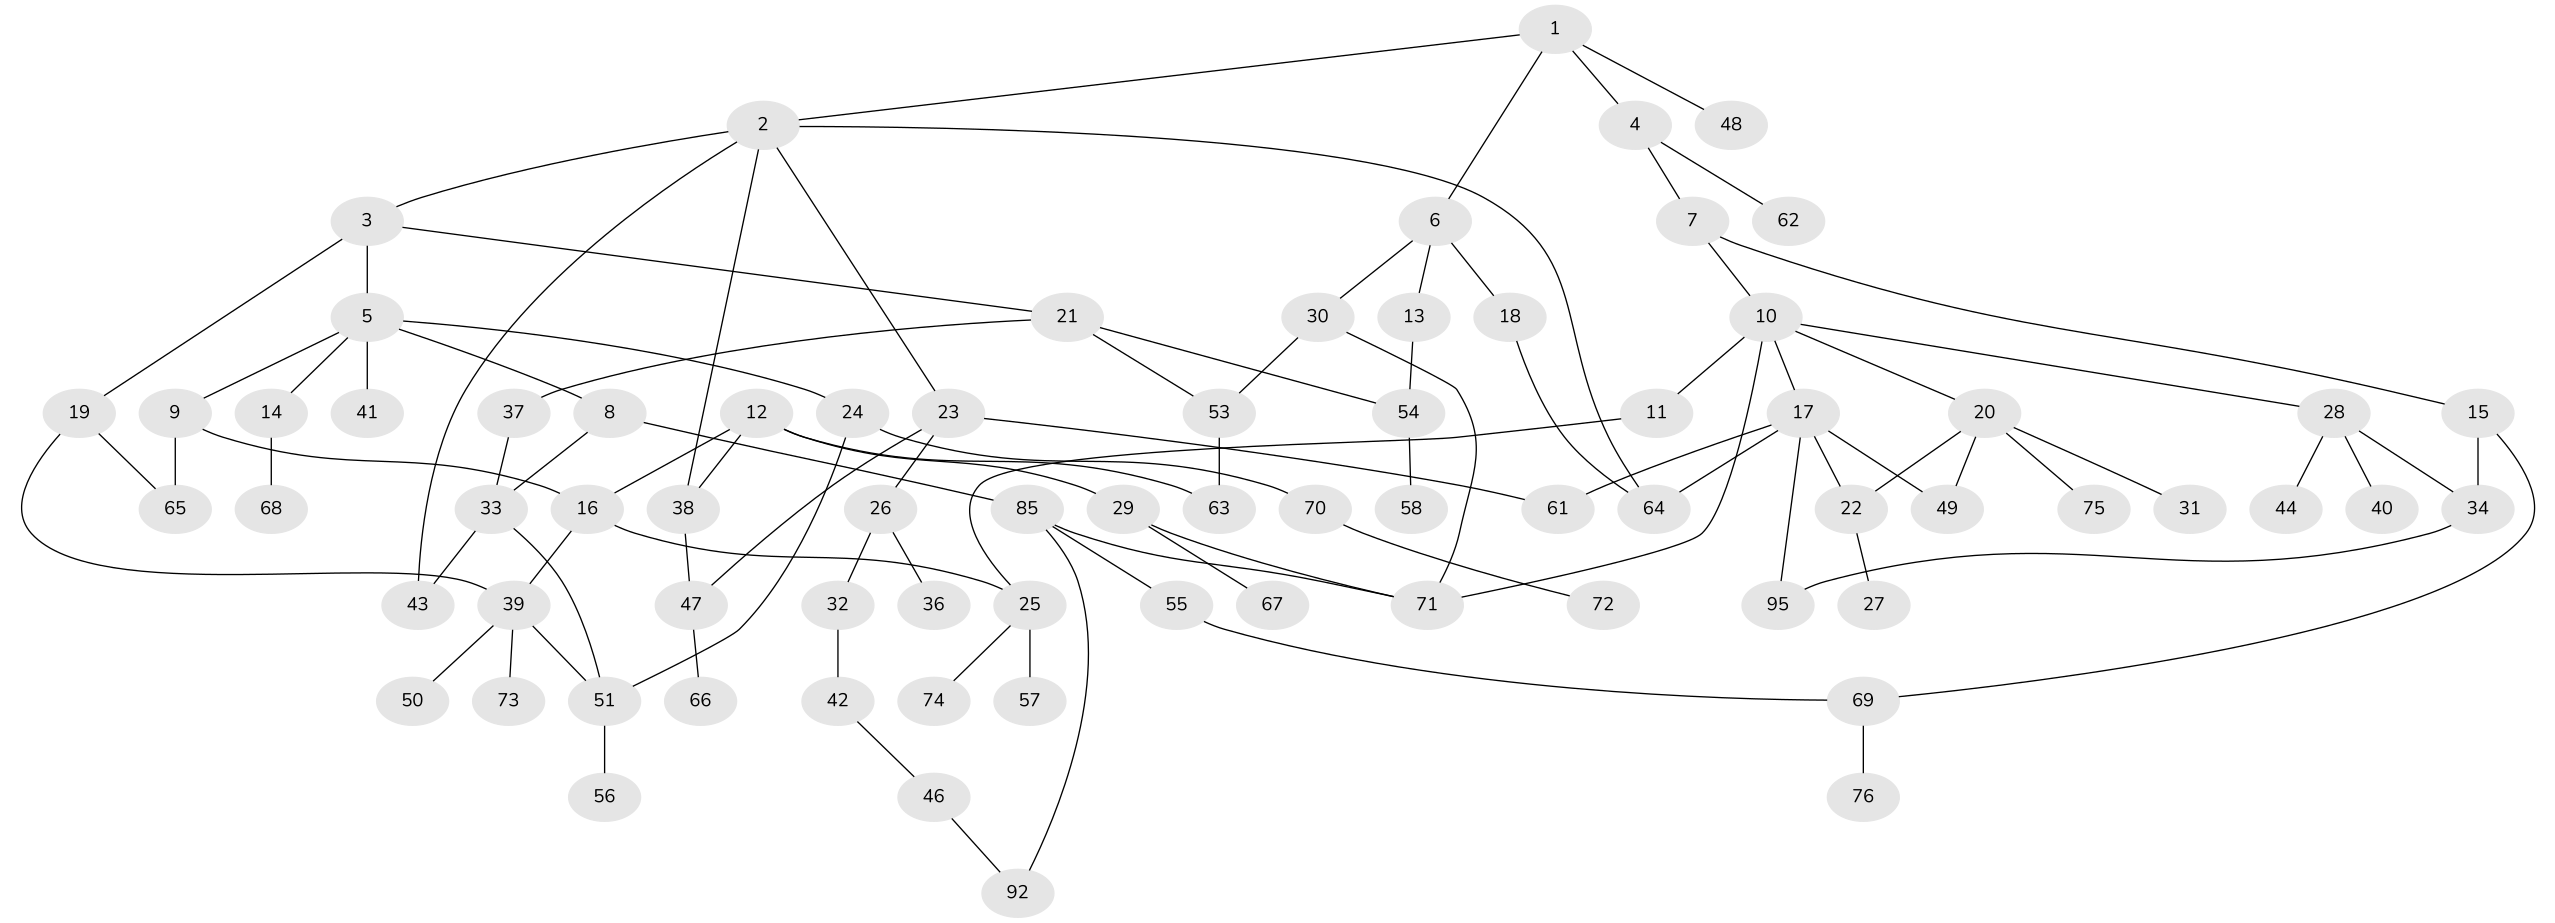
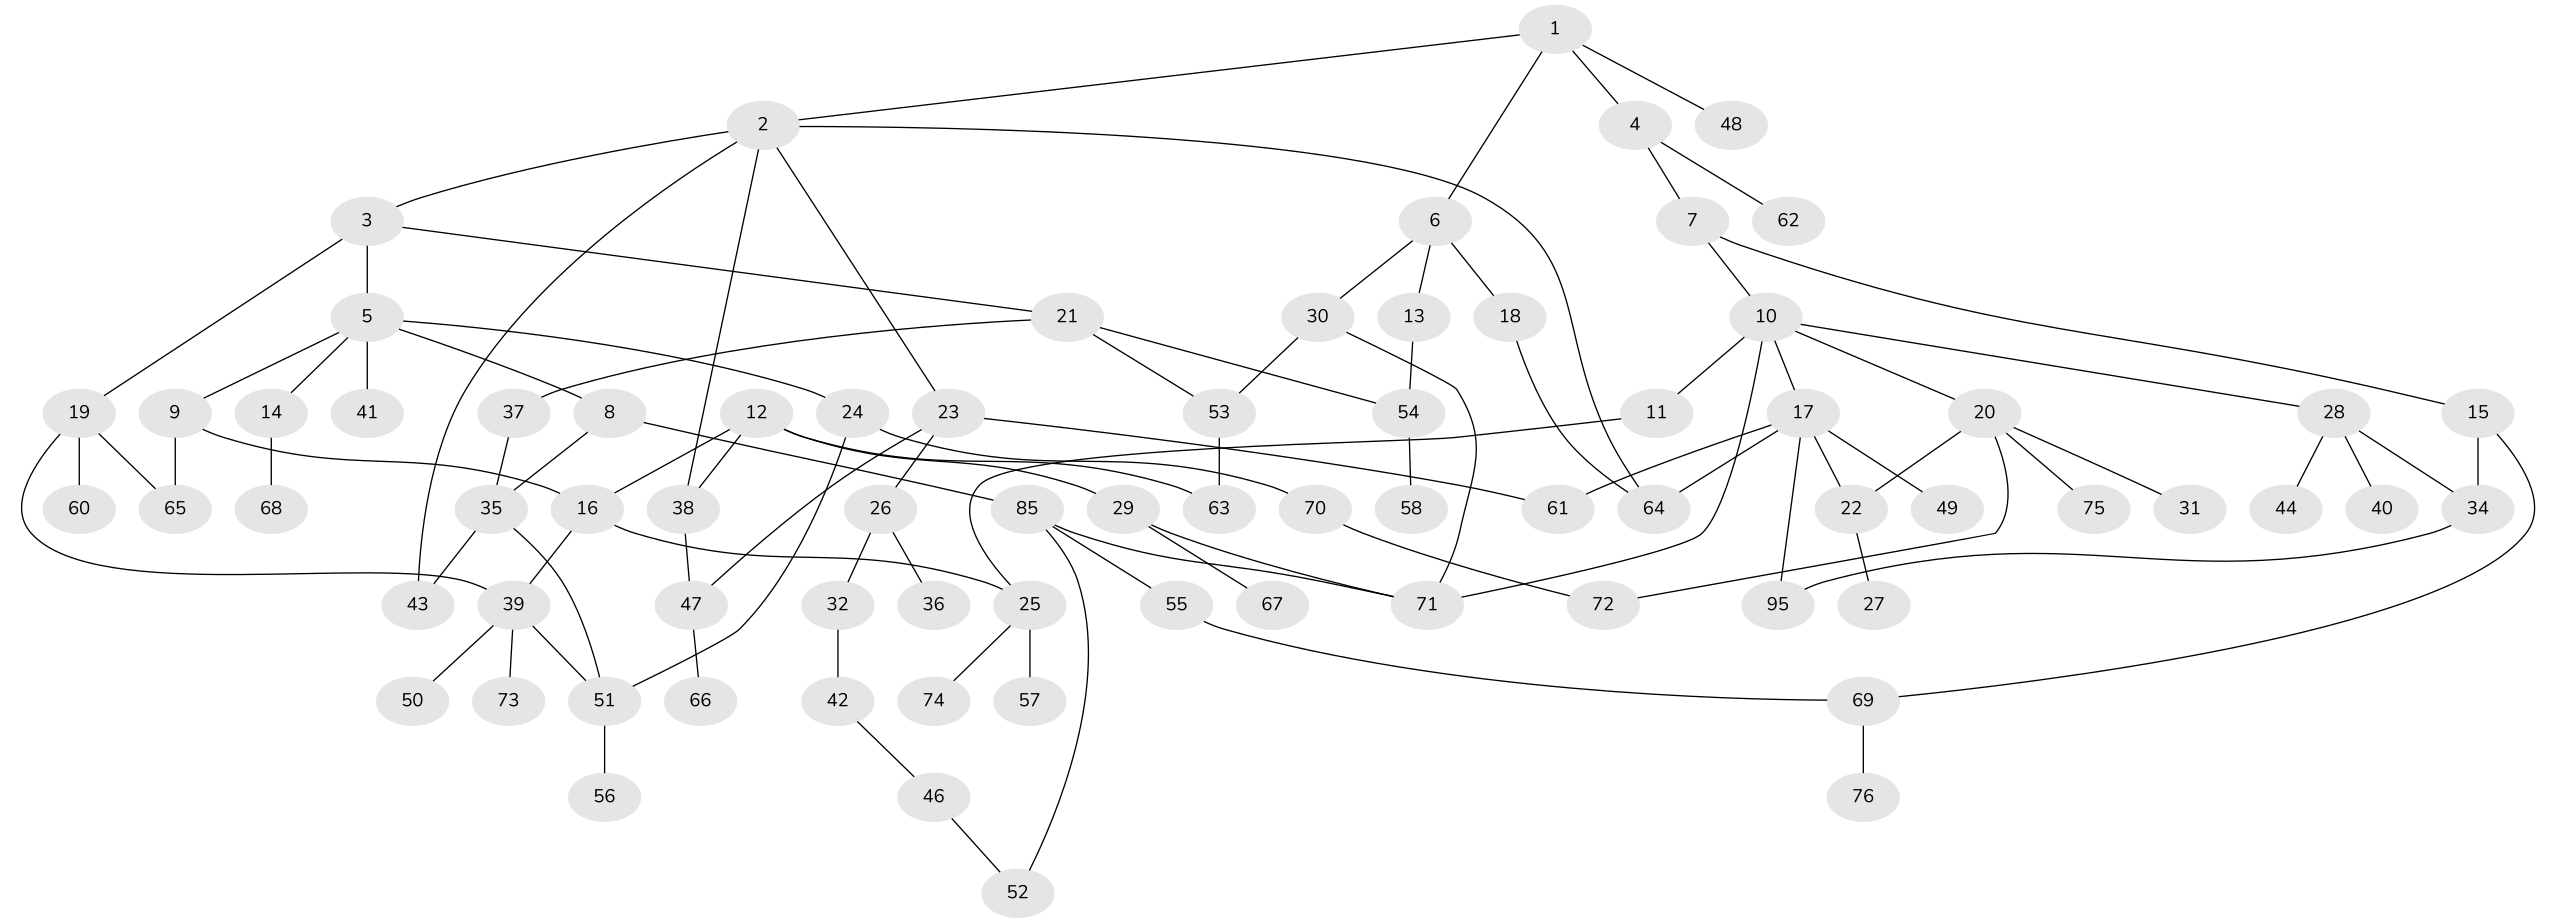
(1966, 461) -> (1878, 555)
none -> (79, 509)
(491, 509) -> (491, 509)
(1018, 893) -> (1018, 893)
